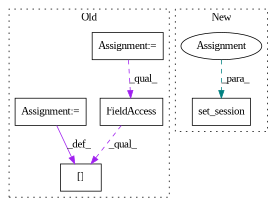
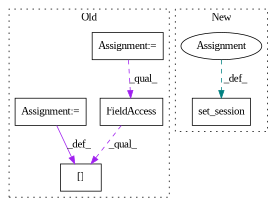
(235, 79) -> (235, 79)
